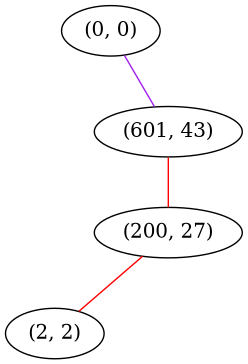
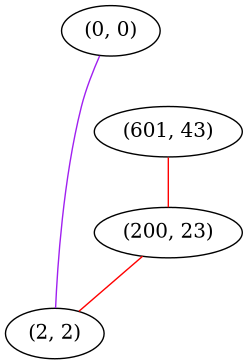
(139, 81) -> (67, 180)
(168, 233) -> (168, 233)
